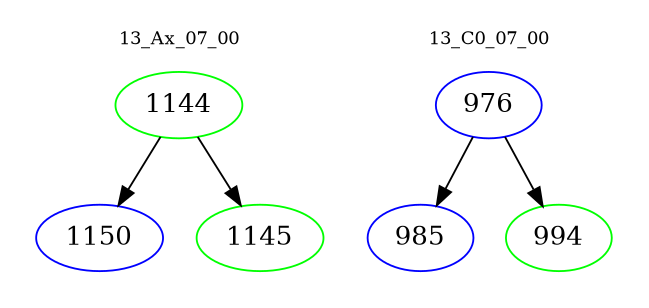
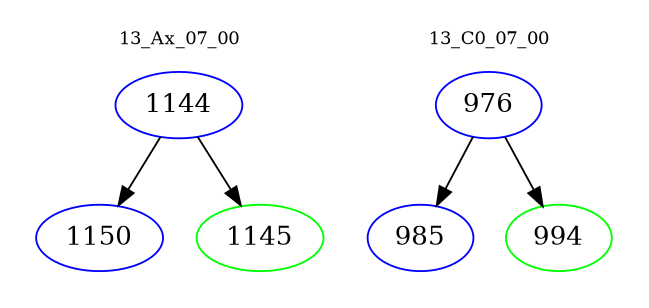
(179, 105) -> (179, 105)
